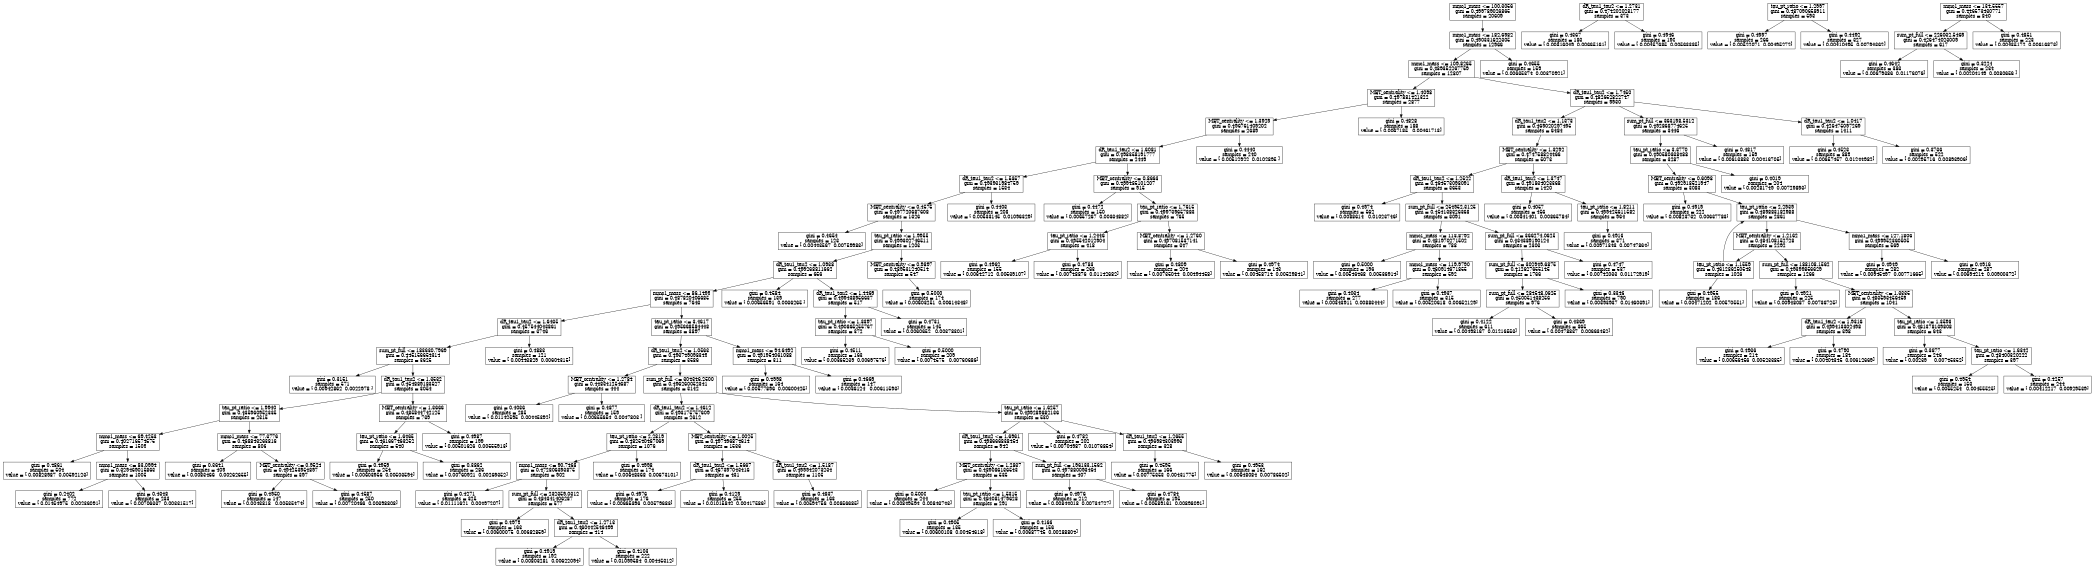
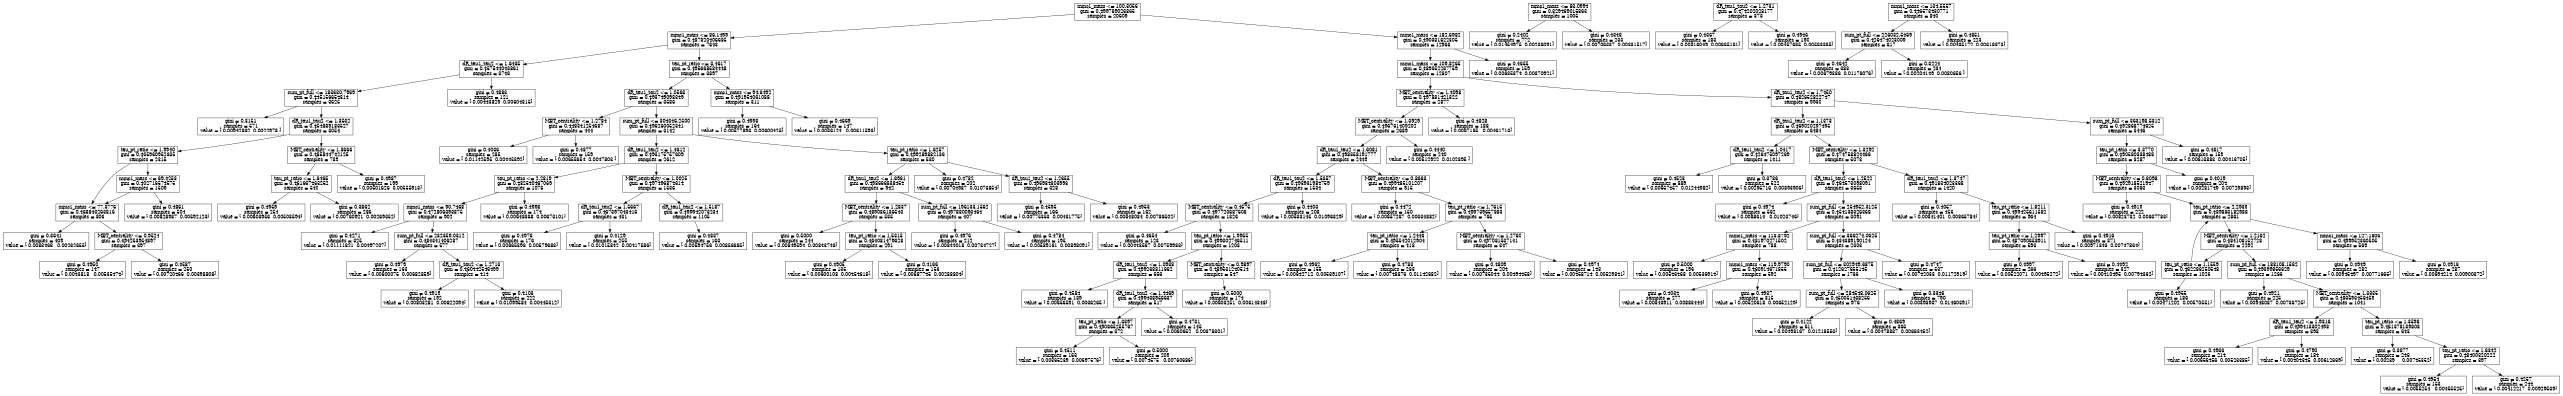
(1716, 112) -> (1784, 140)
none -> (2019, 225)
(1724, 270) -> (2192, 270)
(745, 284) -> (904, 26)
(128, 455) -> (119, 197)
